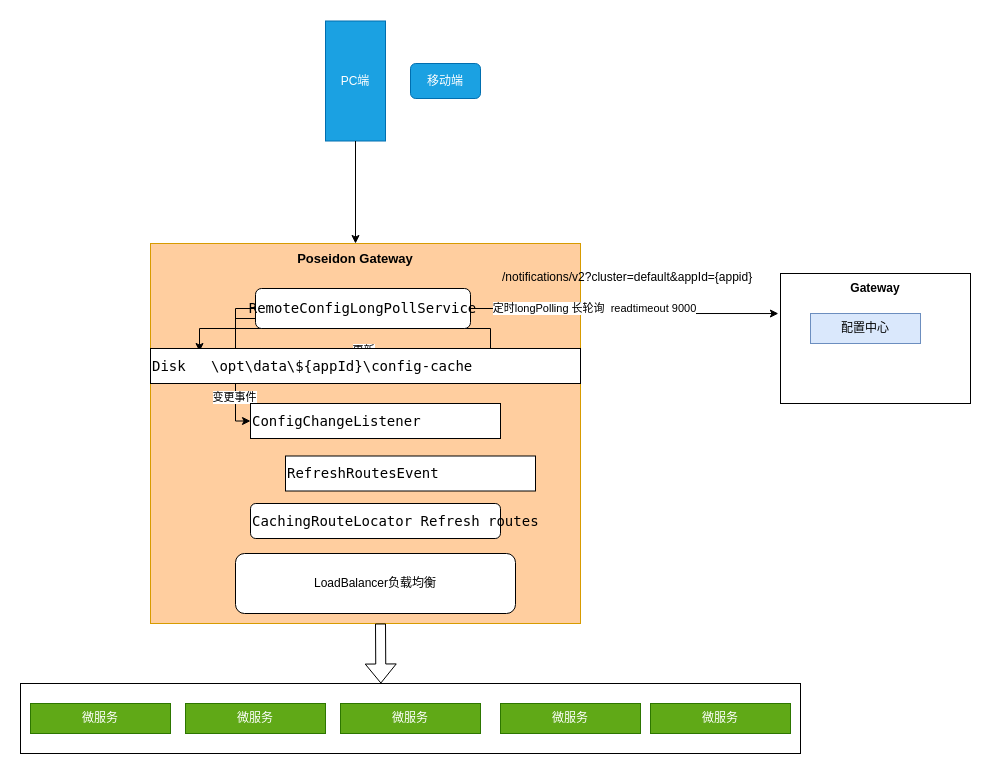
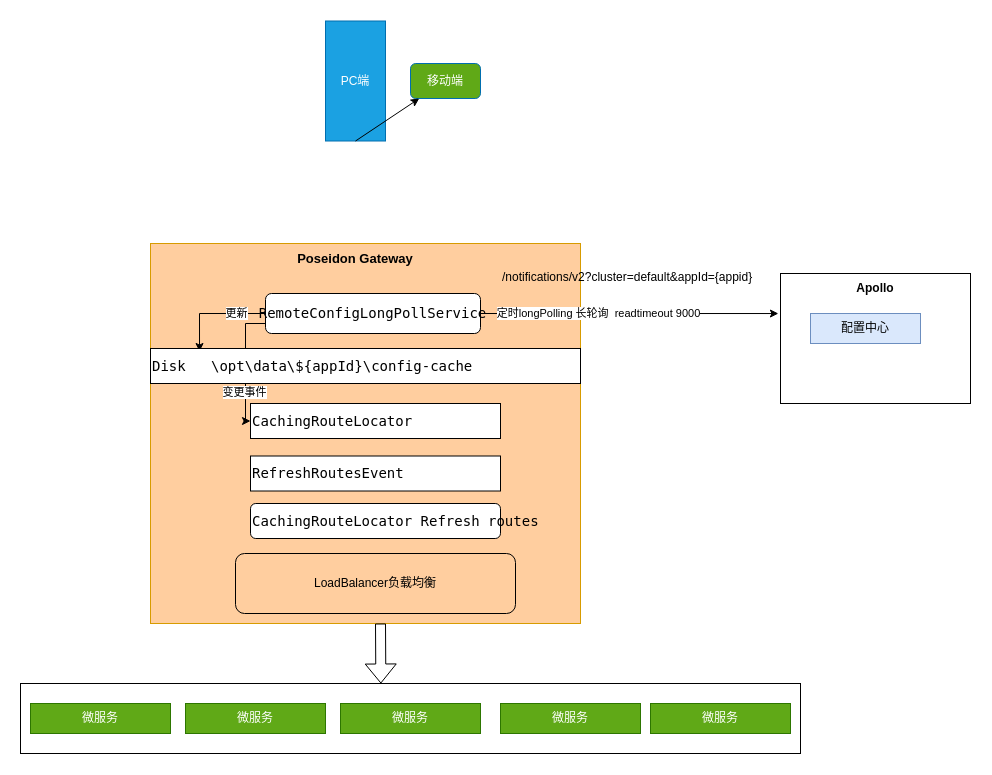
(446, 81) -> (446, 81)
(356, 189) -> (385, 122)
(876, 289) -> (876, 289)
(363, 309) -> (373, 314)
(317, 422) -> (315, 422)
(411, 474) -> (376, 474)
(376, 584) -> (376, 584)
